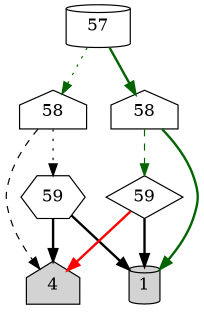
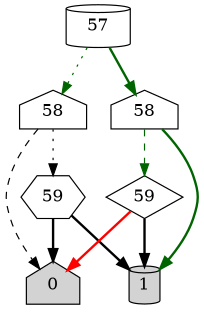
(53, 285) -> (53, 285)
